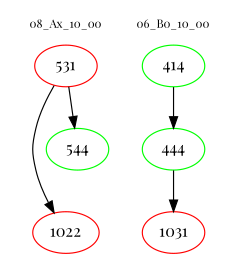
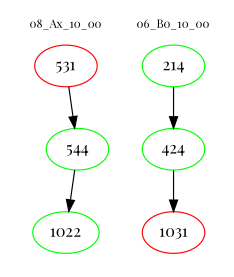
(174, 66) -> (174, 66)
(33, 143) -> (73, 185)
(174, 149) -> (174, 149)
(66, 233) -> (66, 233)
